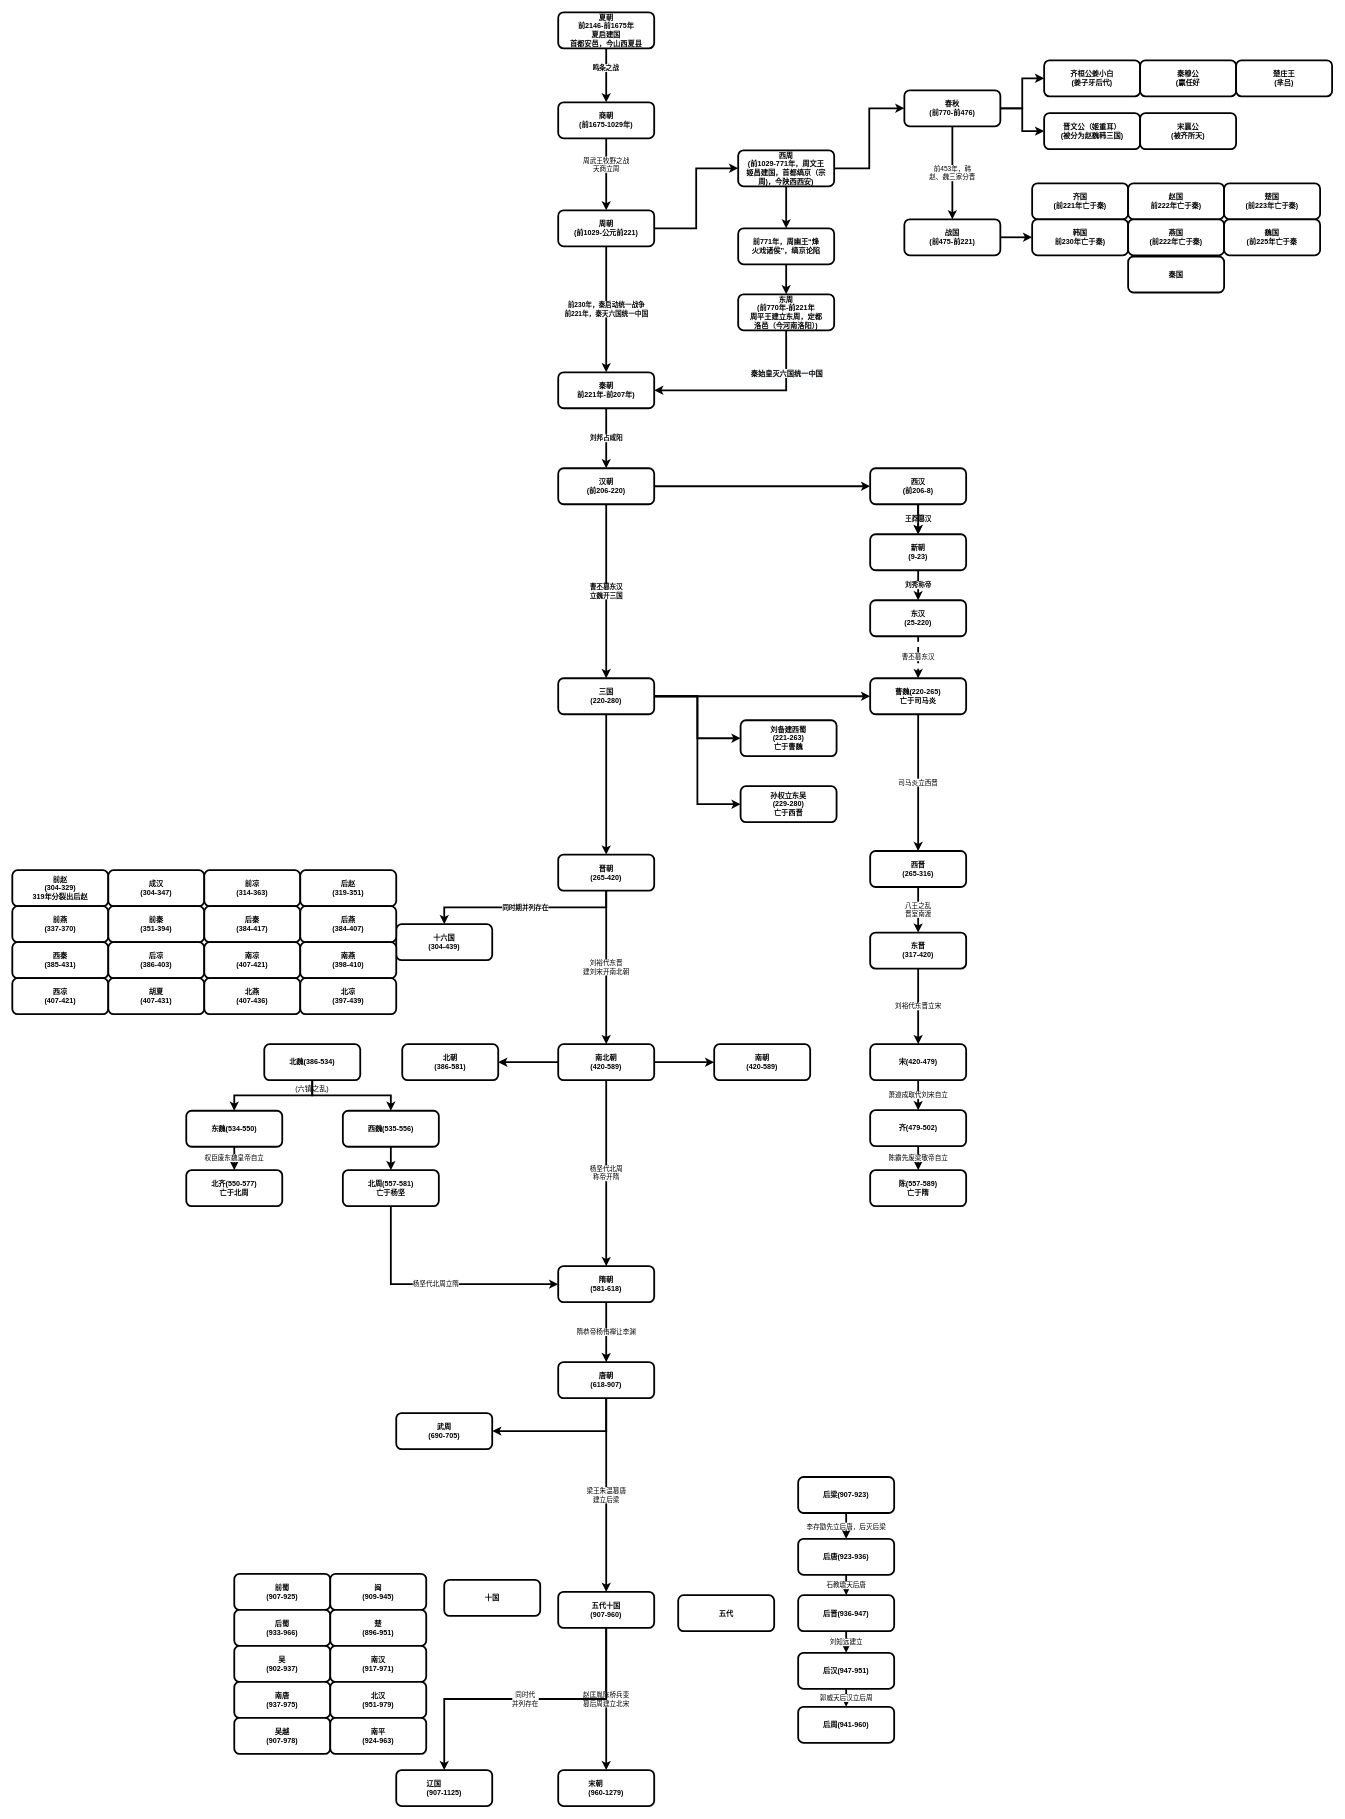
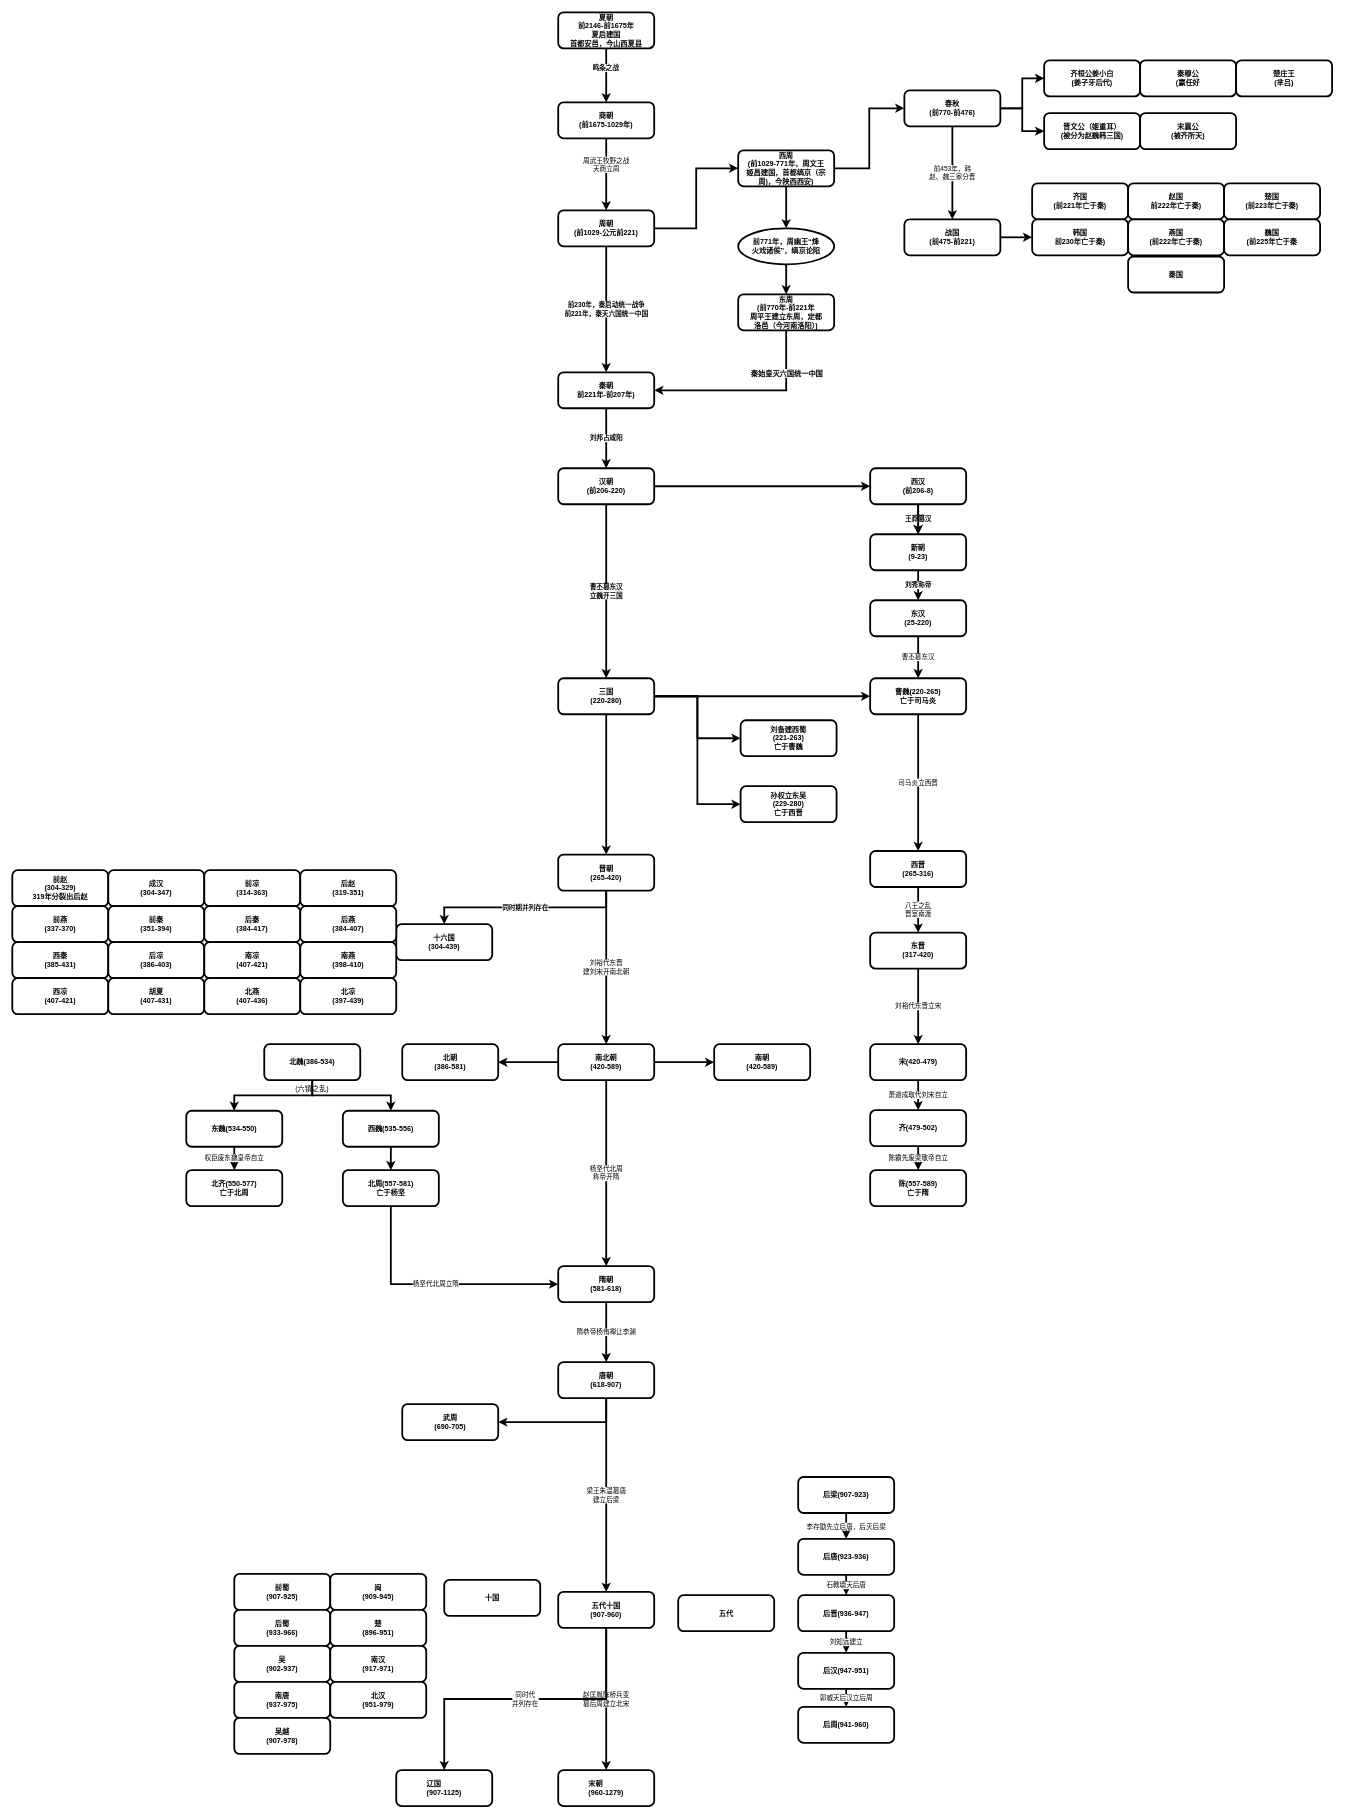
(786, 246) -> (786, 246)
(918, 665) -> (918, 665)
(444, 1431) -> (450, 1422)
(378, 1736) -> none
